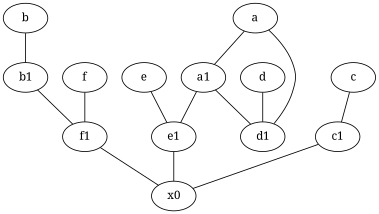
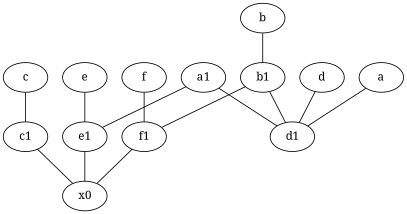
(229, 48) -> none
none -> (278, 107)
